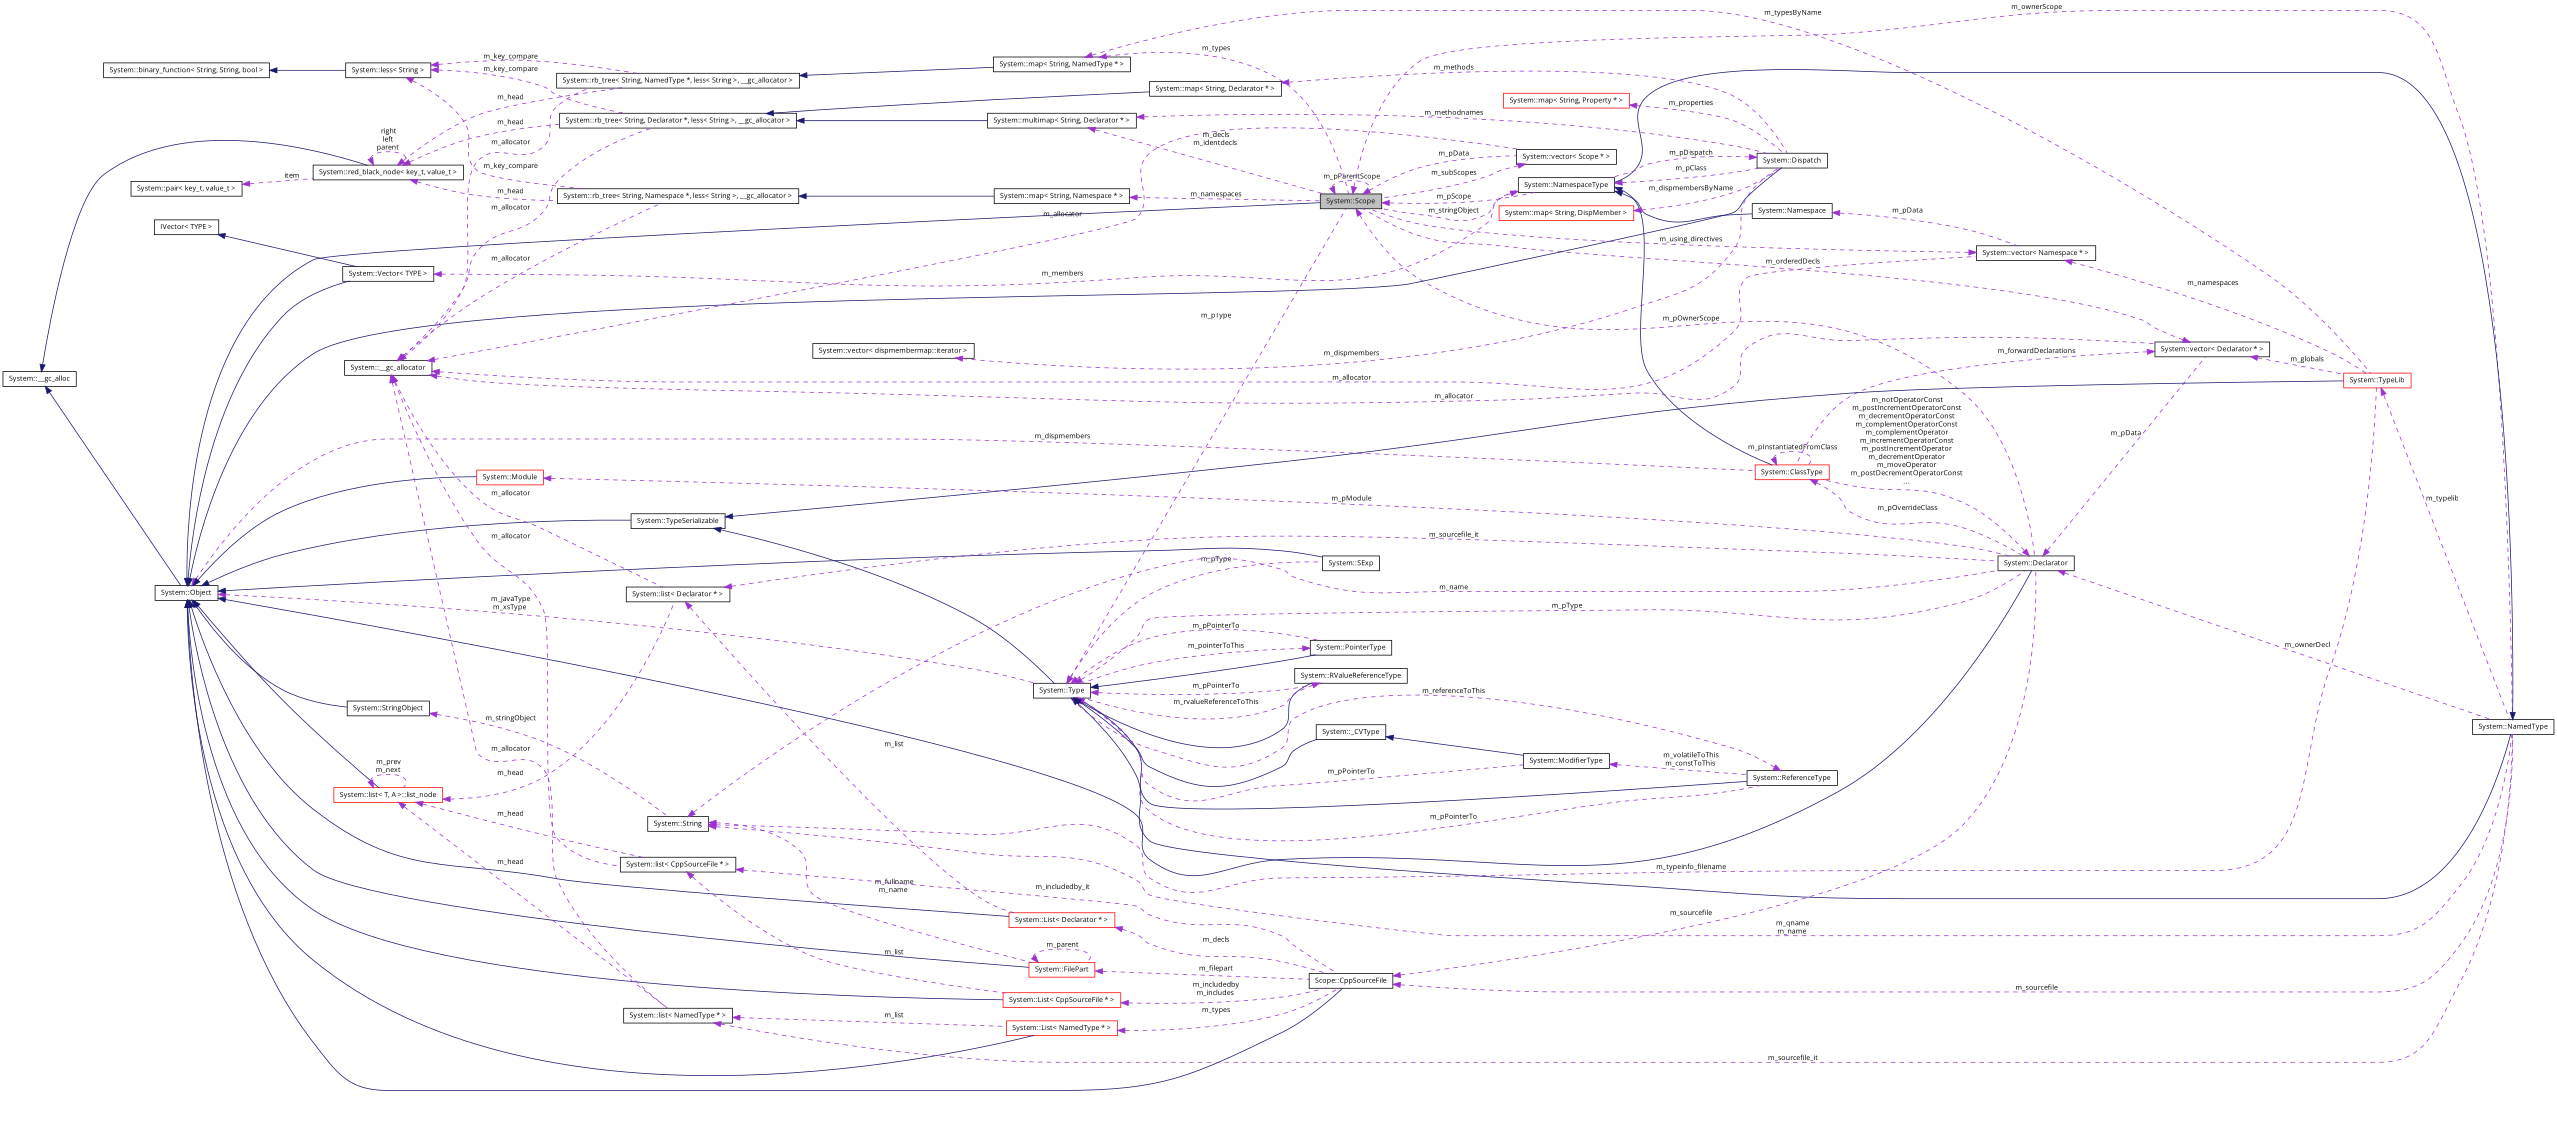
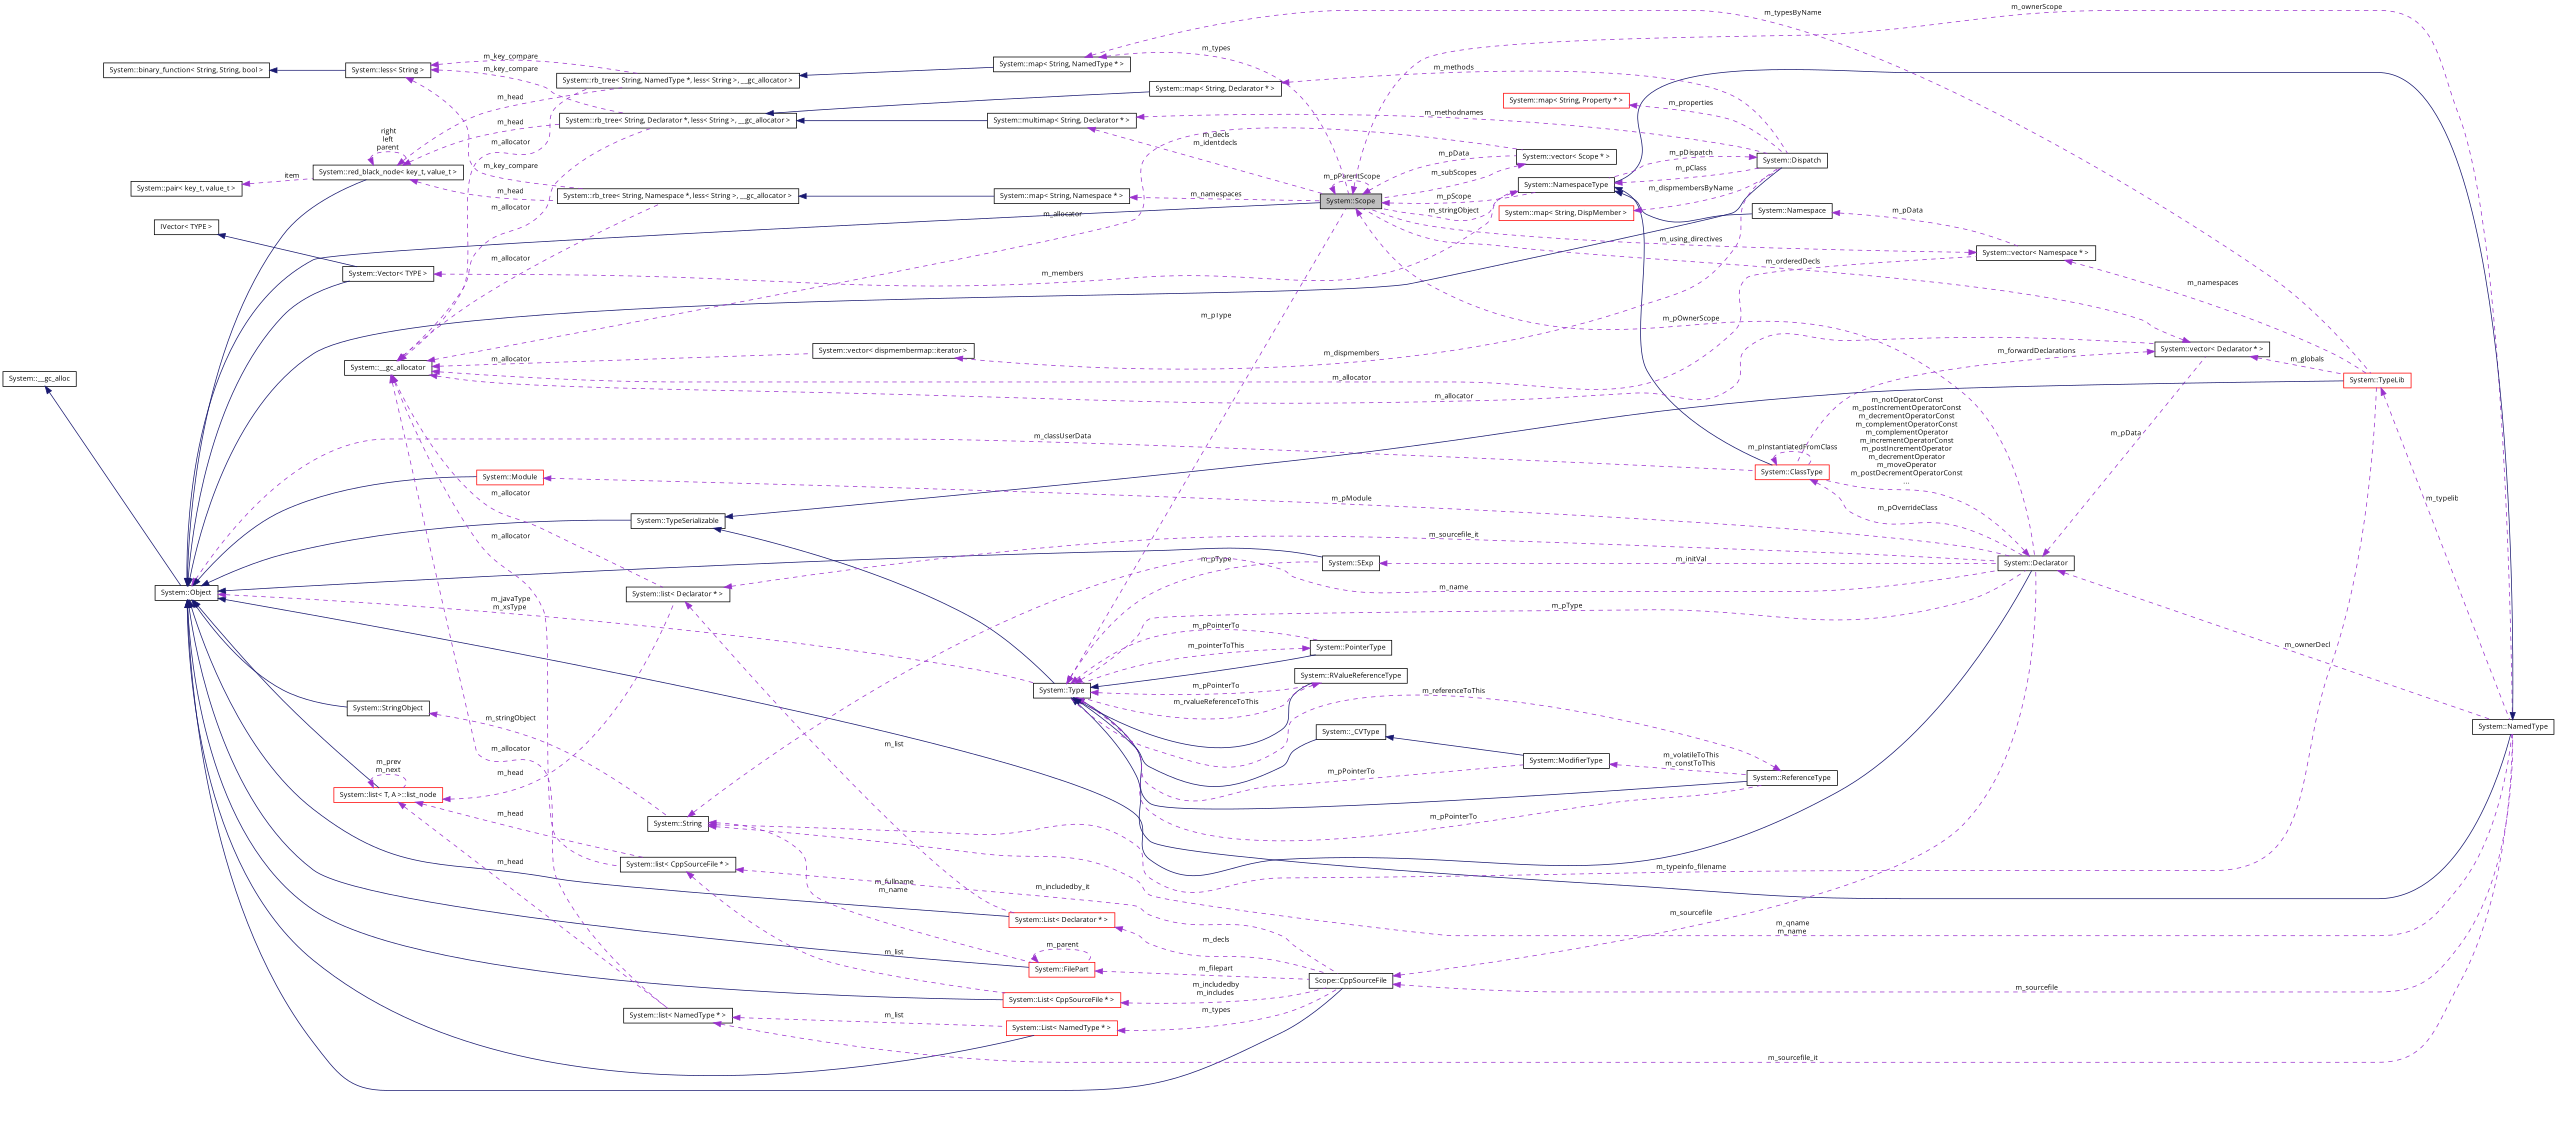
(135, 157) -> (225, 351)
none -> (626, 360)
(1062, 436) -> (1062, 436)
none -> (1693, 563)
